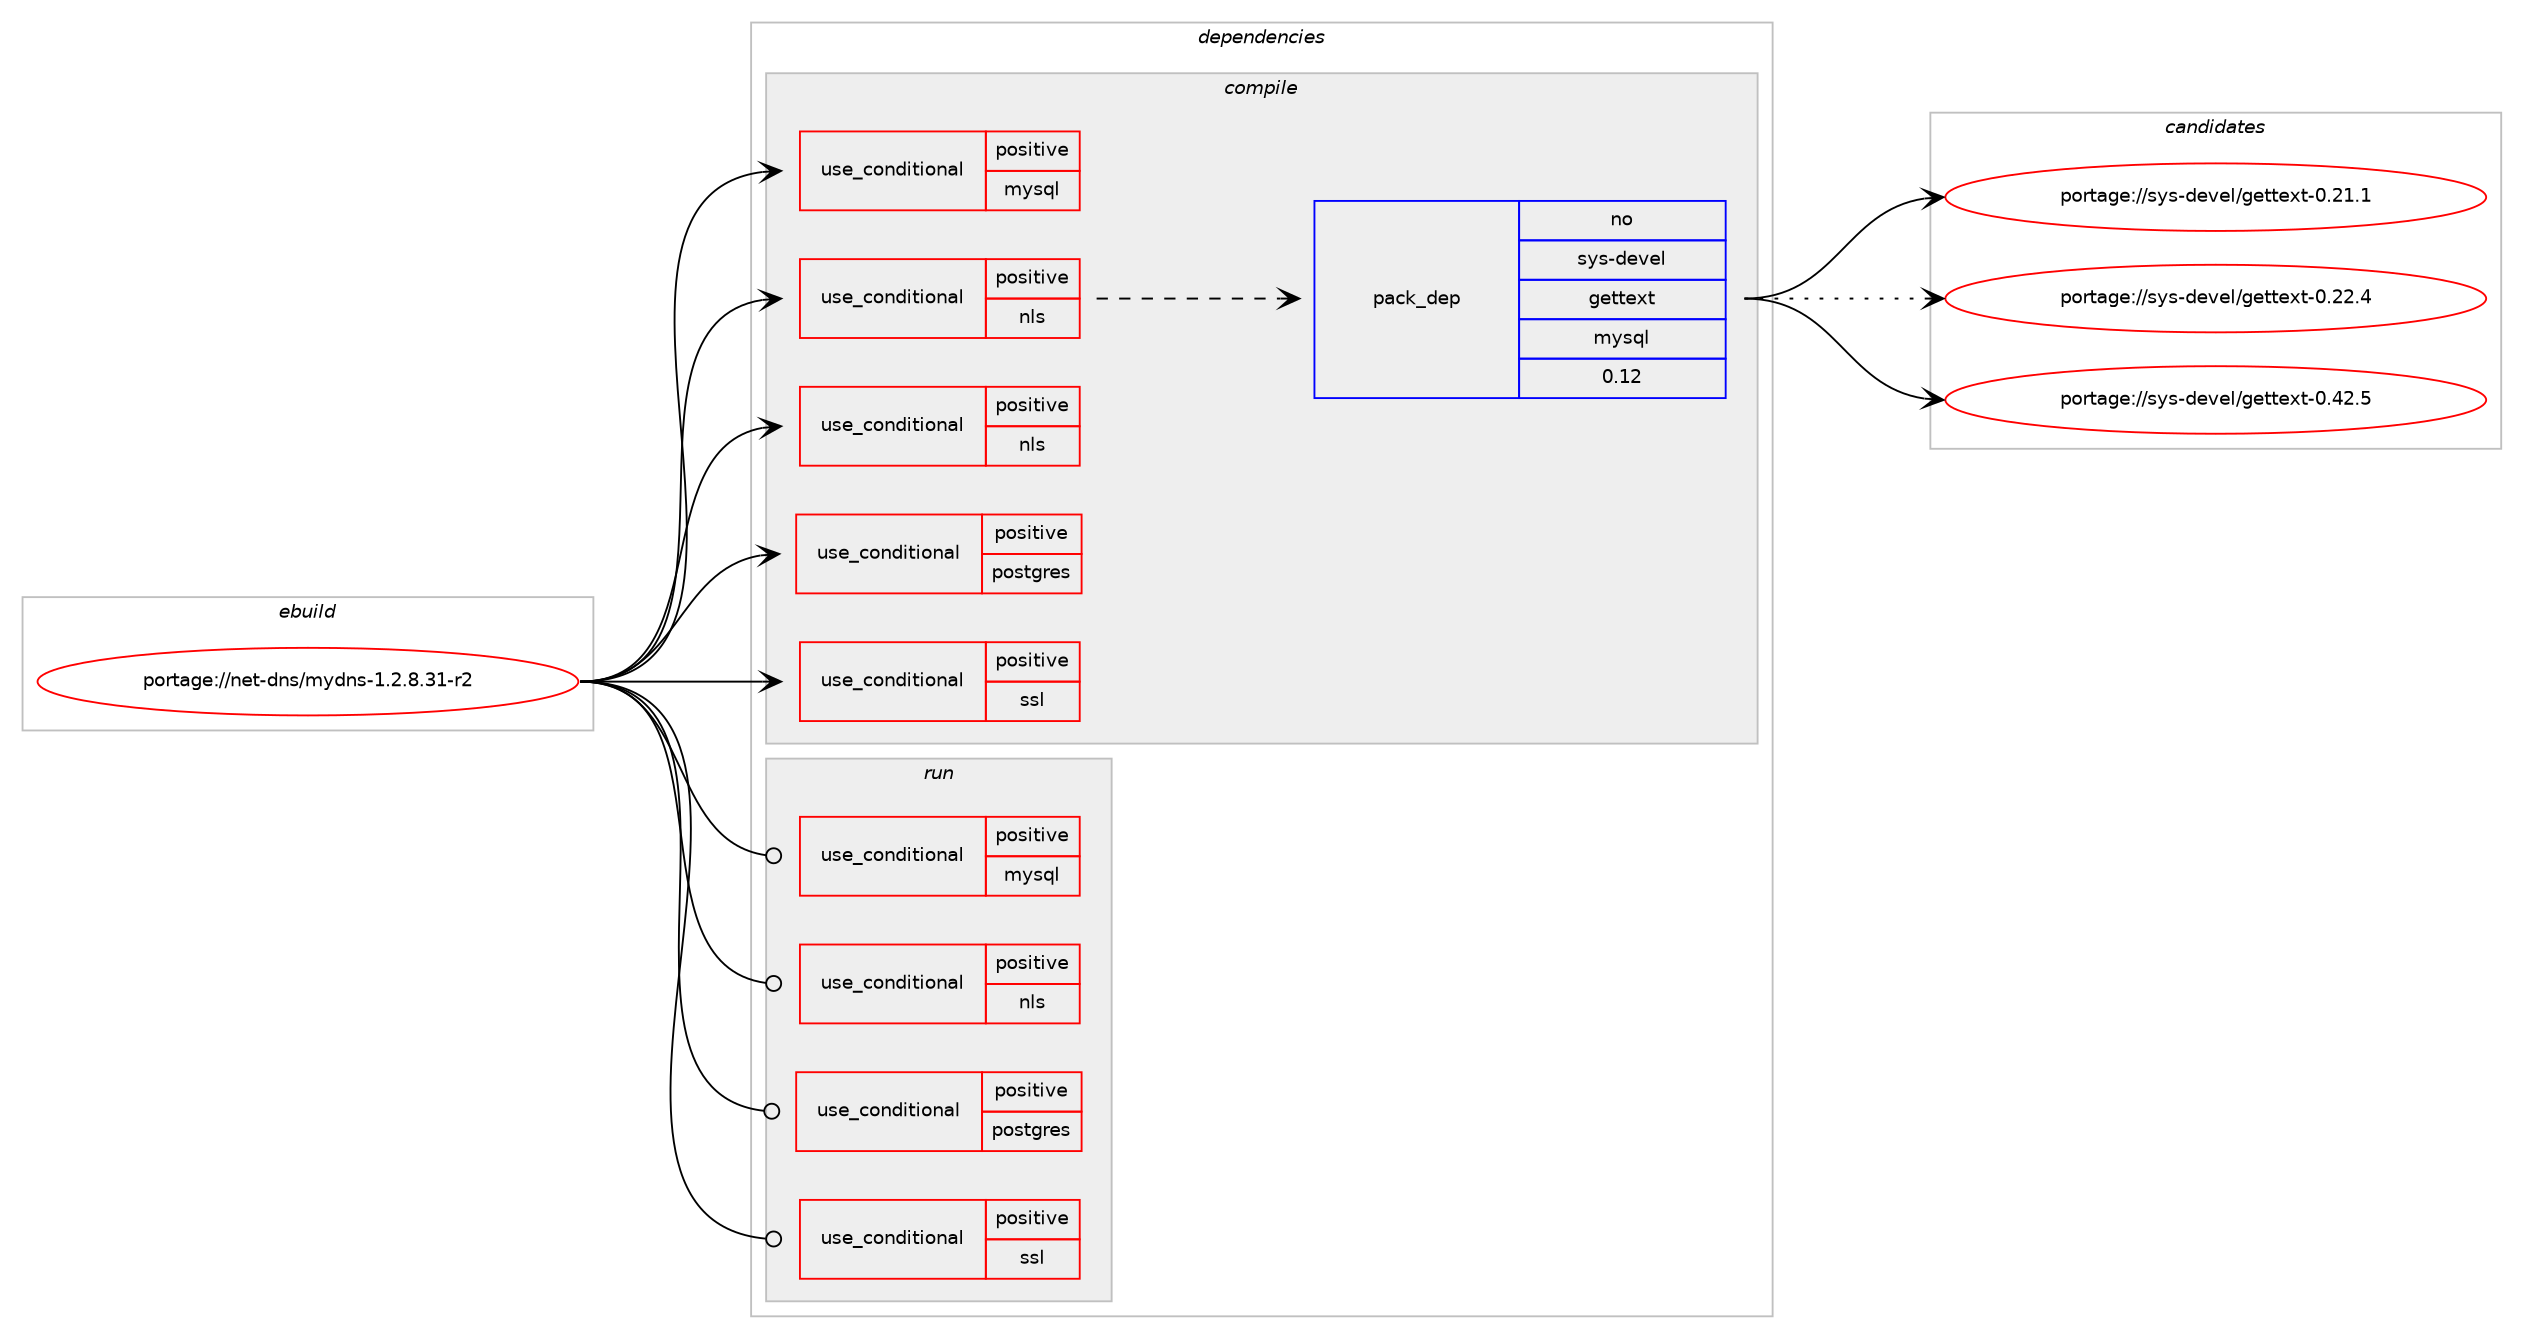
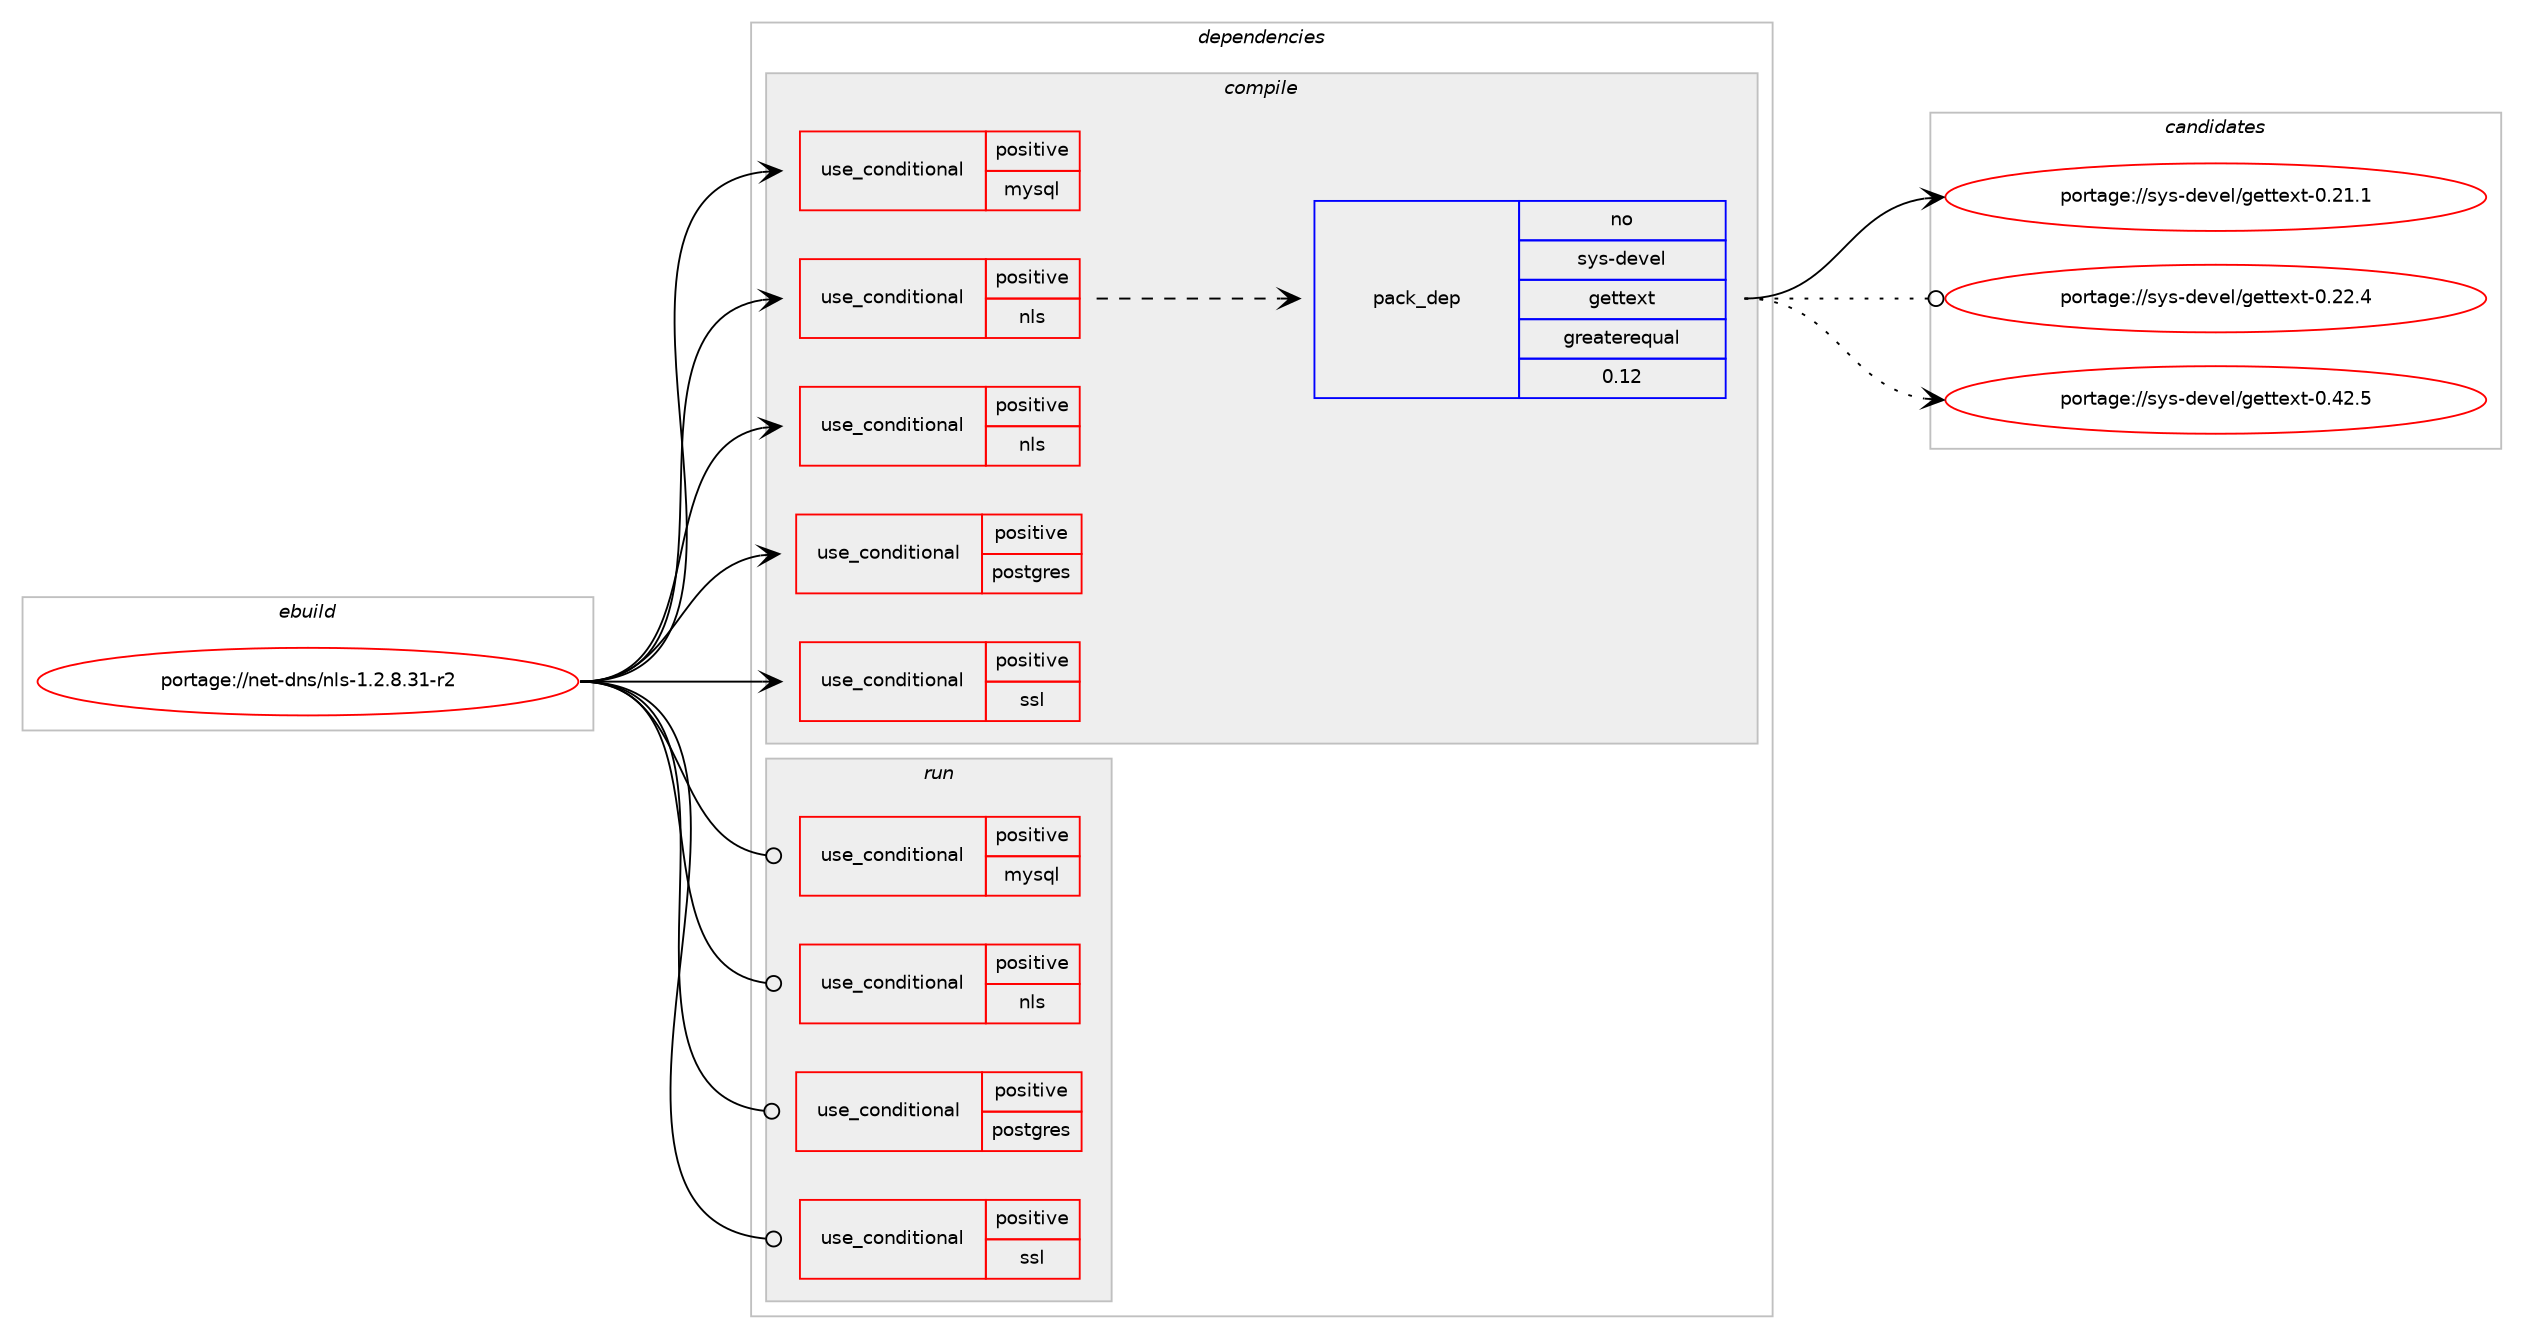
(1834, 299) -> (1836, 299)
(1622, 338) -> (1622, 338)
(1837, 343) -> (1837, 343)
(308, 682) -> (308, 682)
